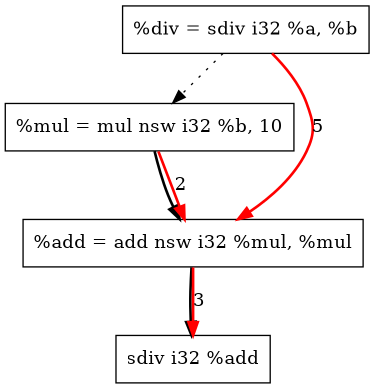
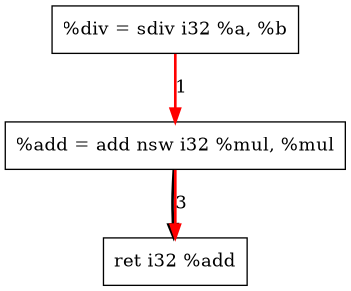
(150, 127) -> none
(318, 127) -> (182, 88)
(193, 359) -> (175, 262)
